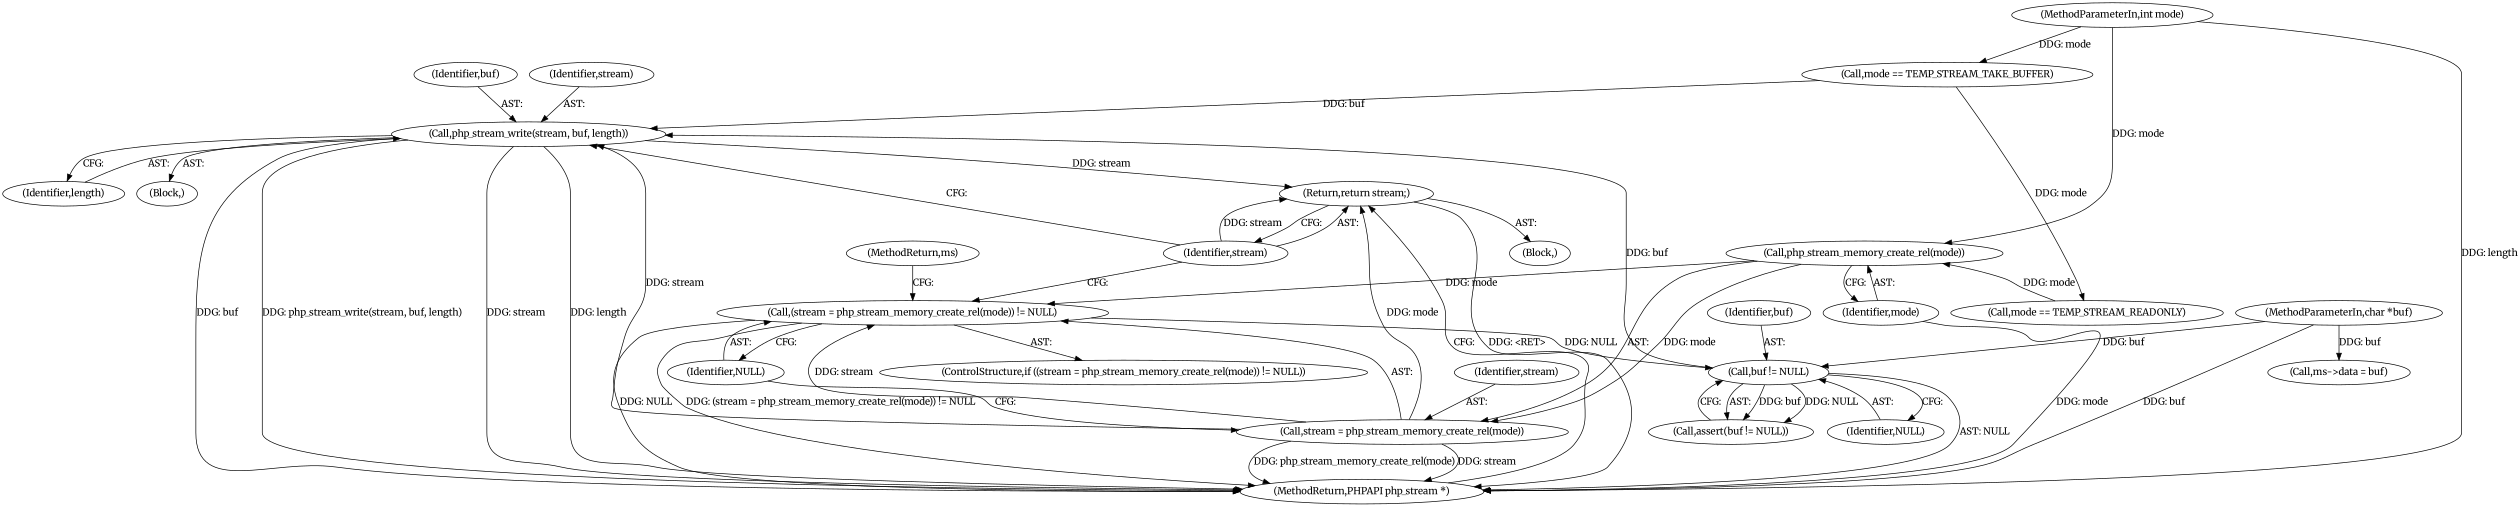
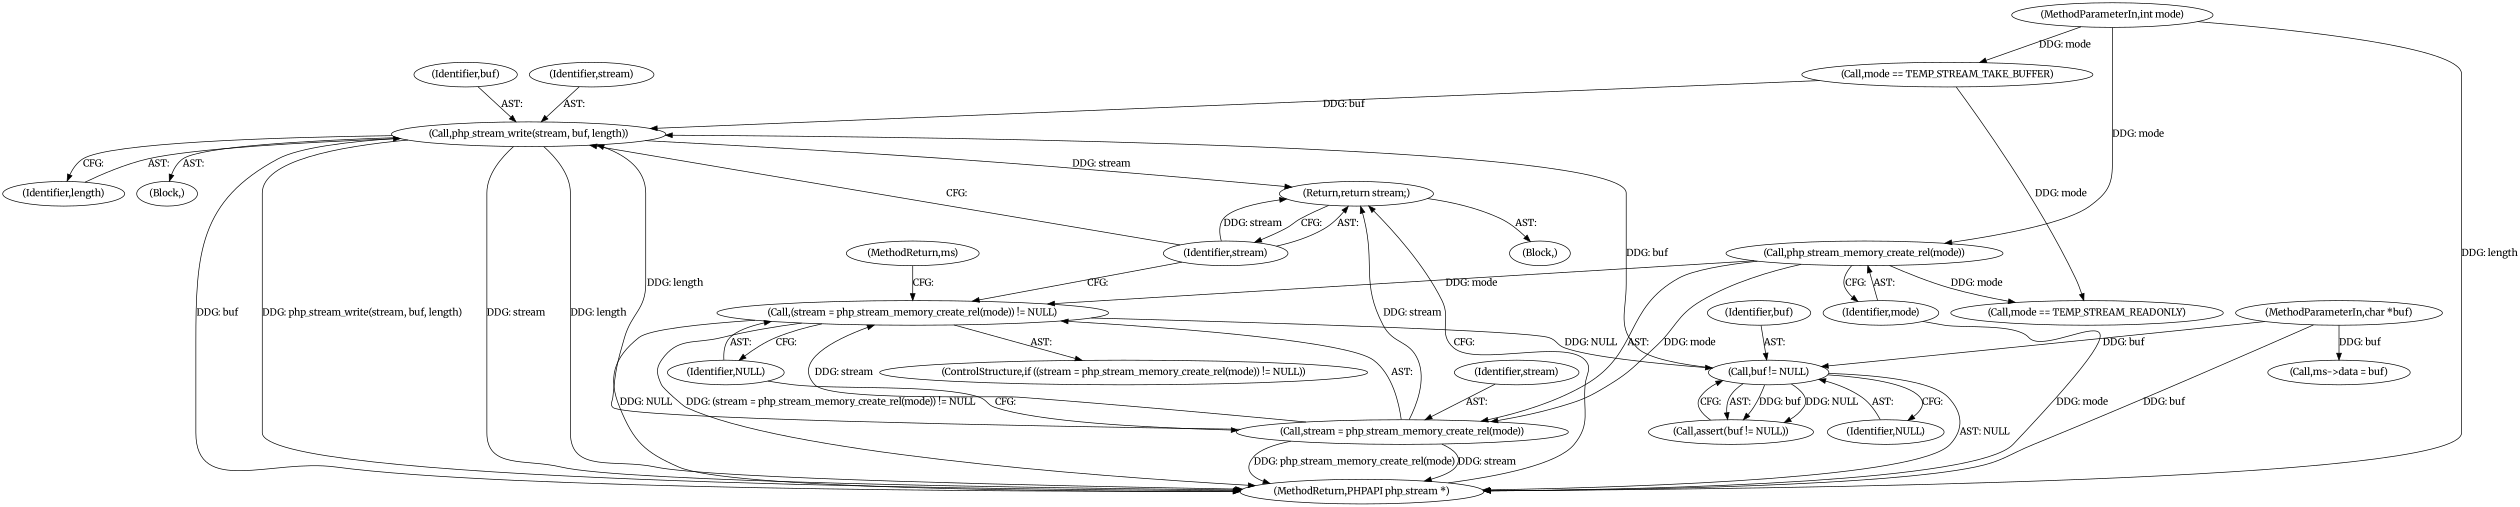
(2004, 278) -> (1948, 287)
(675, 283) -> (675, 283)
(1413, 313) -> (1413, 313)
(1614, 368) -> none
